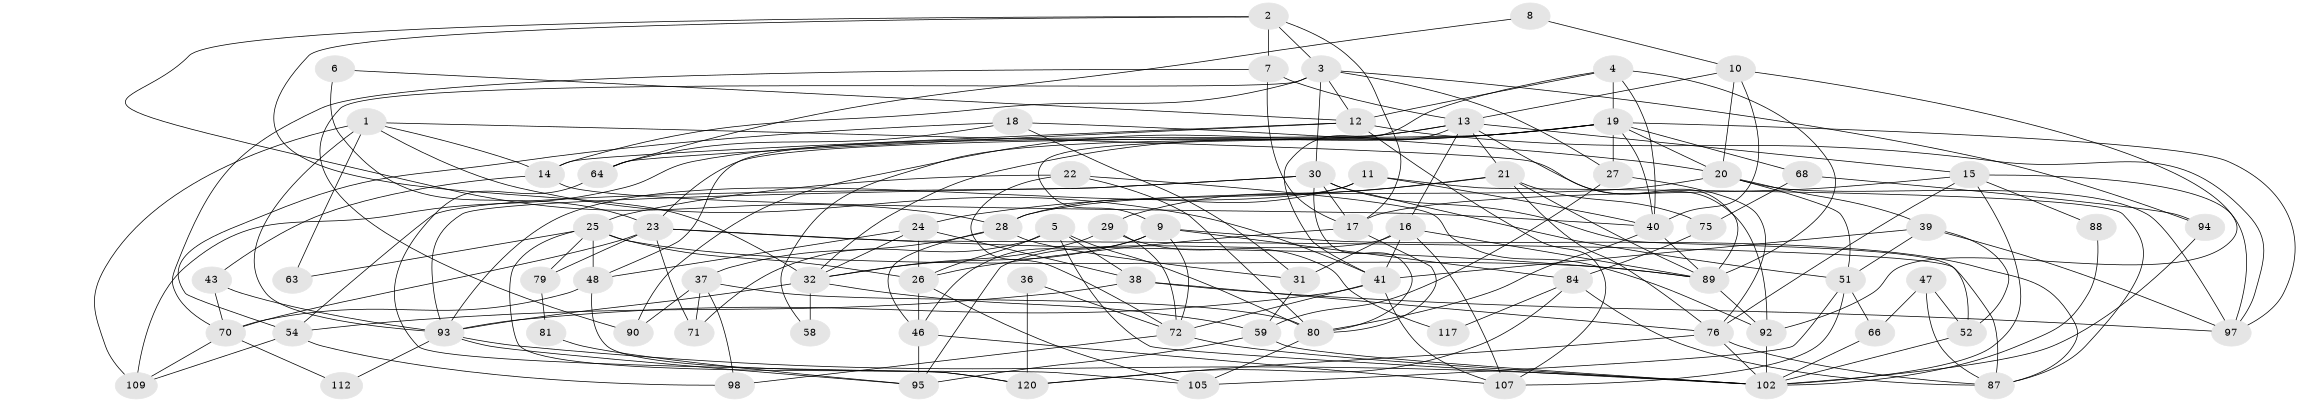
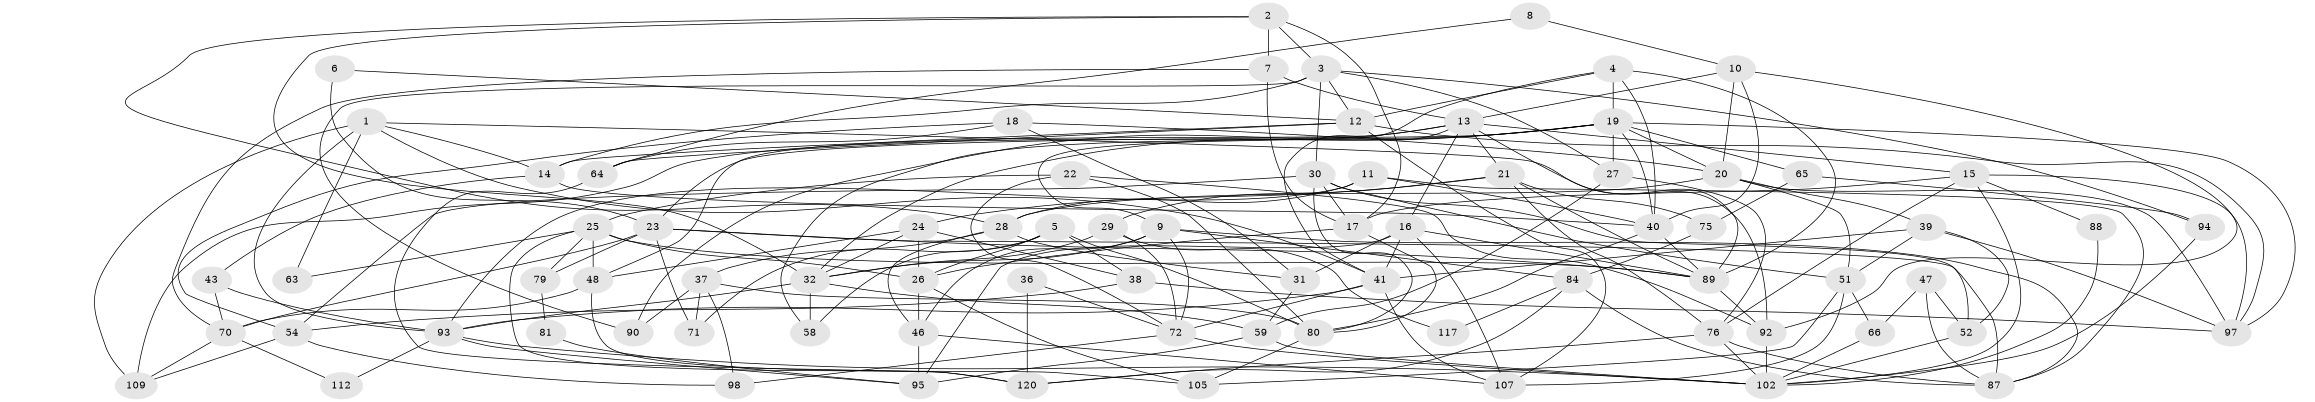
(1802, 175) -> (1802, 175)
(820, 194) -> none
(1411, 306) -> none
(1285, 358) -> (871, 279)
